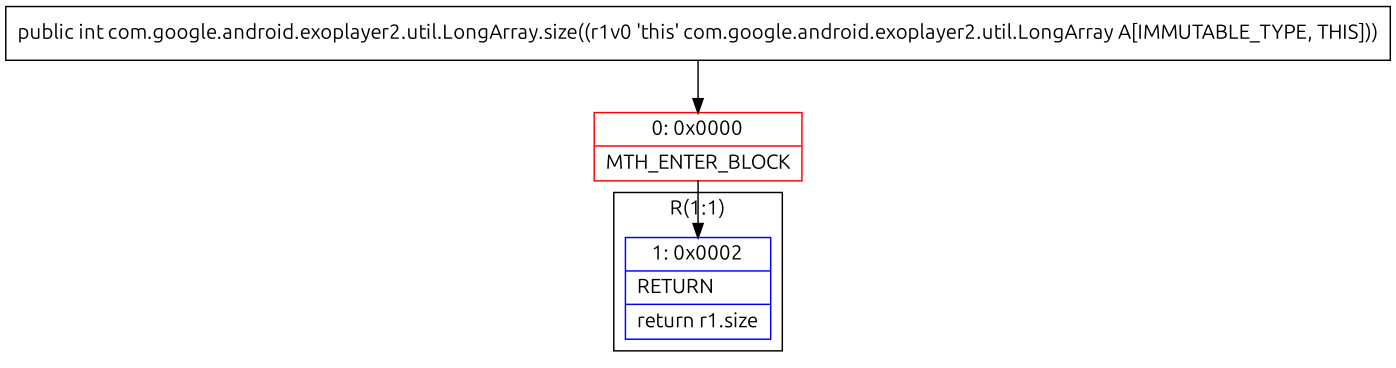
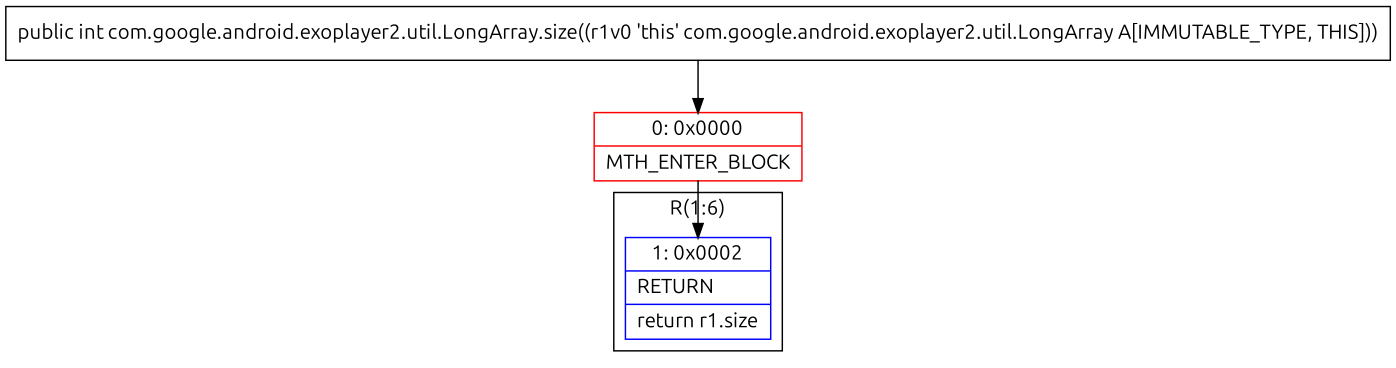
(698, 209) -> (698, 209)
